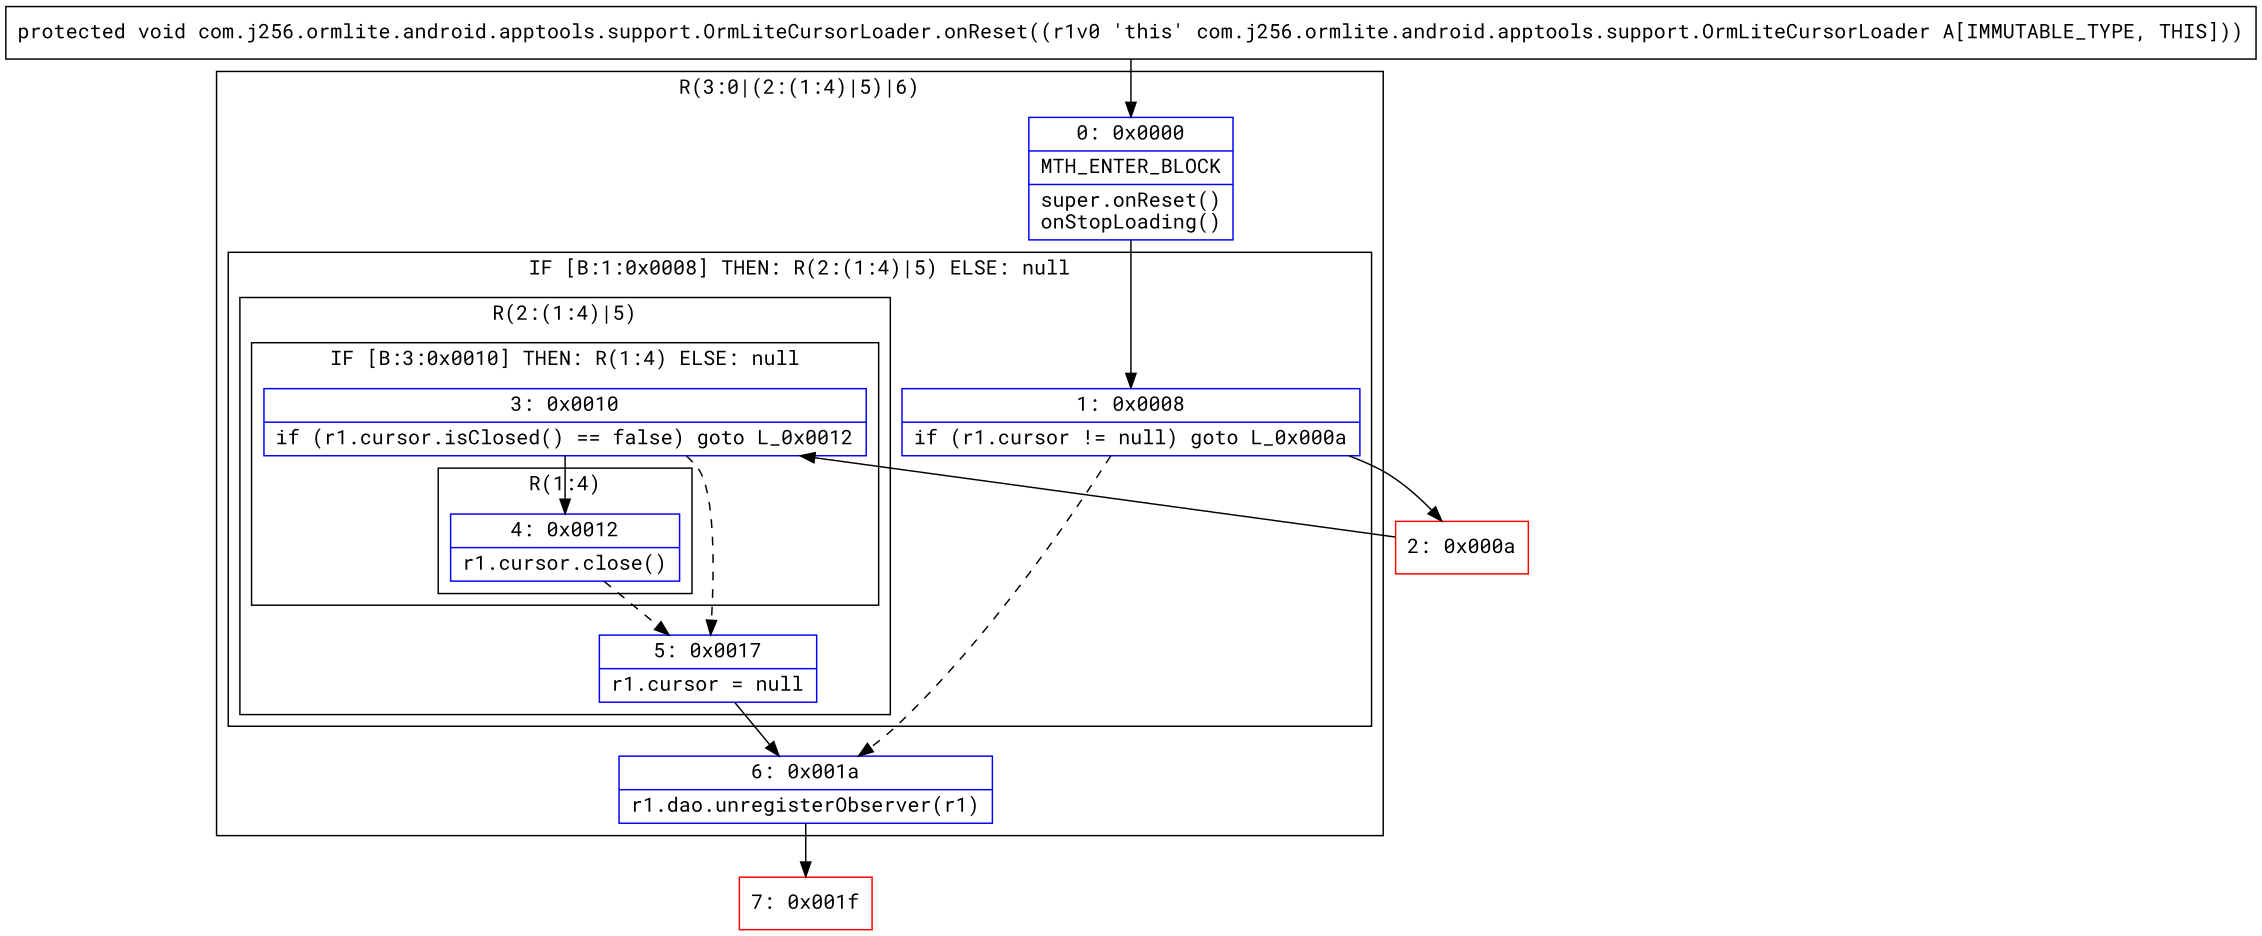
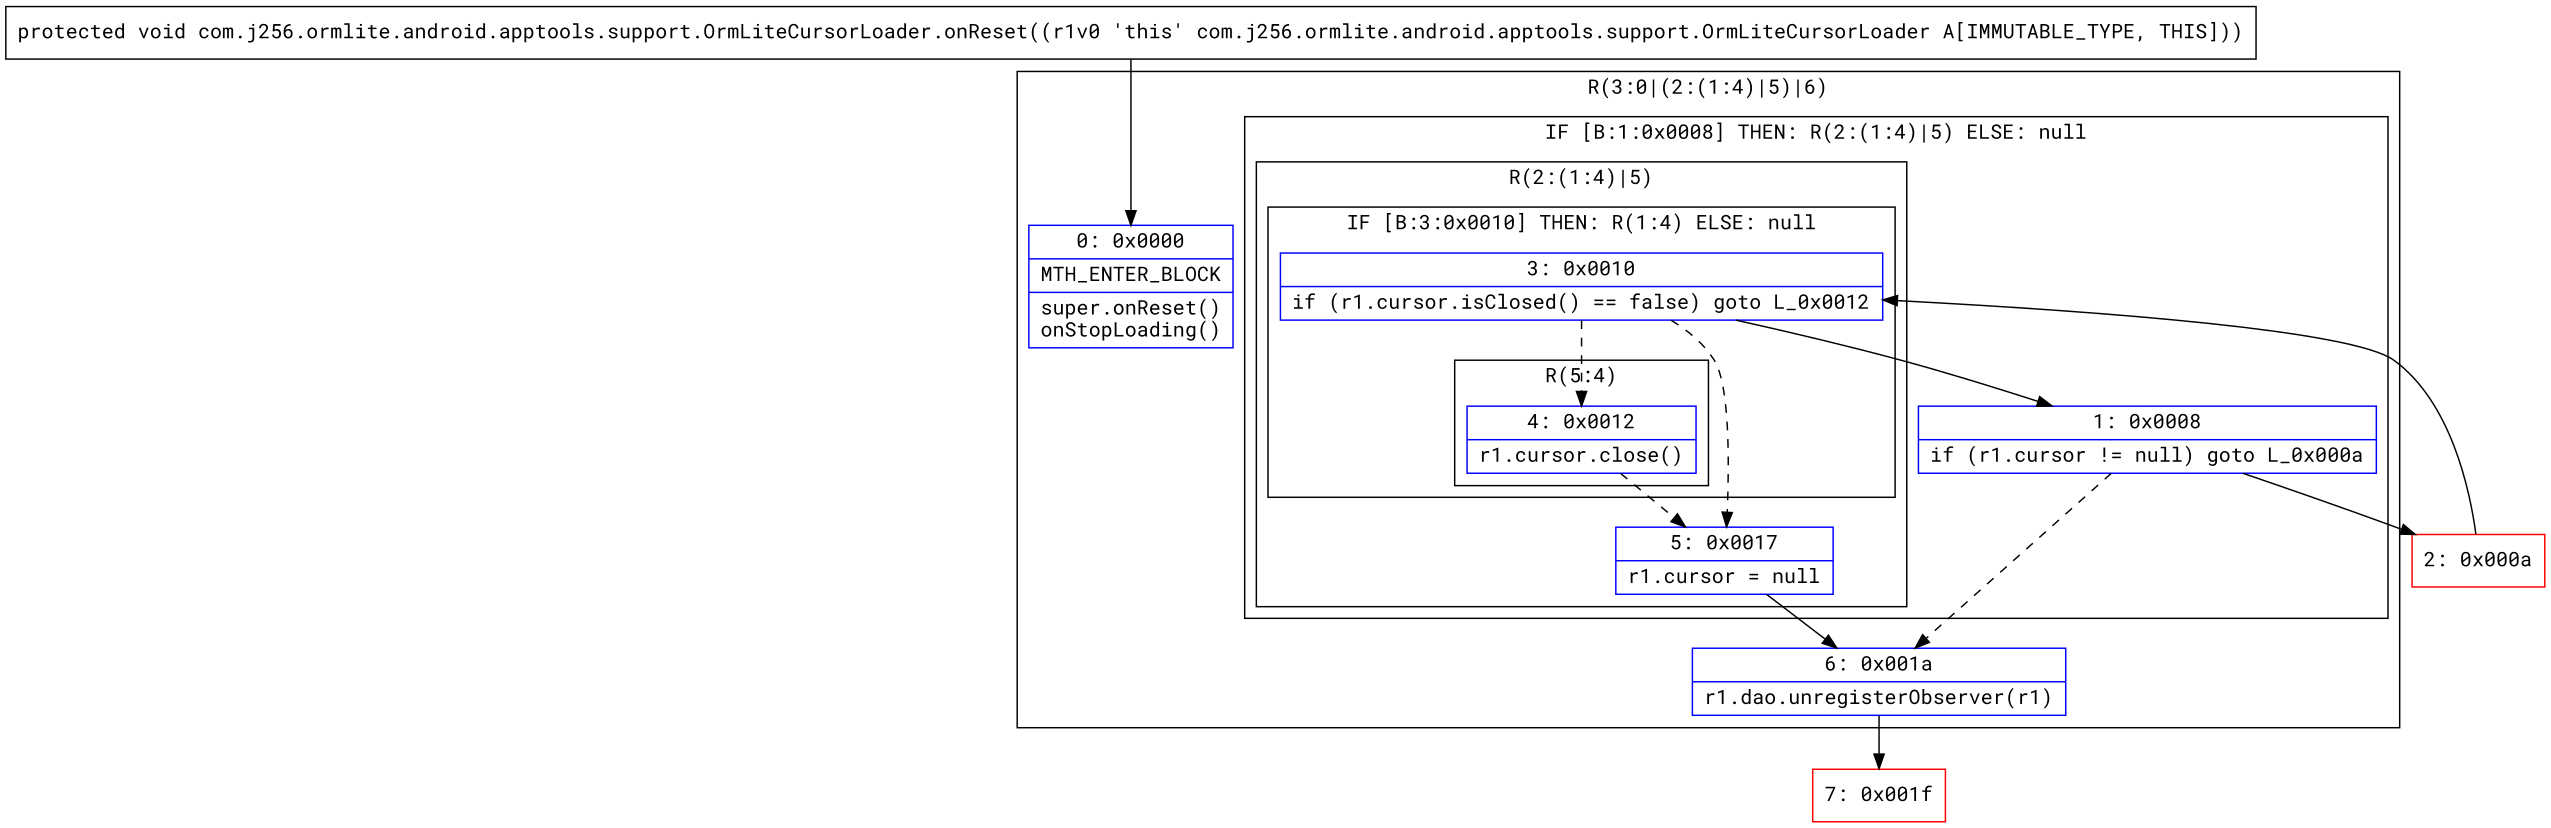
(1131, 307) -> (1880, 355)
(565, 477) -> (1582, 350)
(565, 485) -> (1582, 377)
